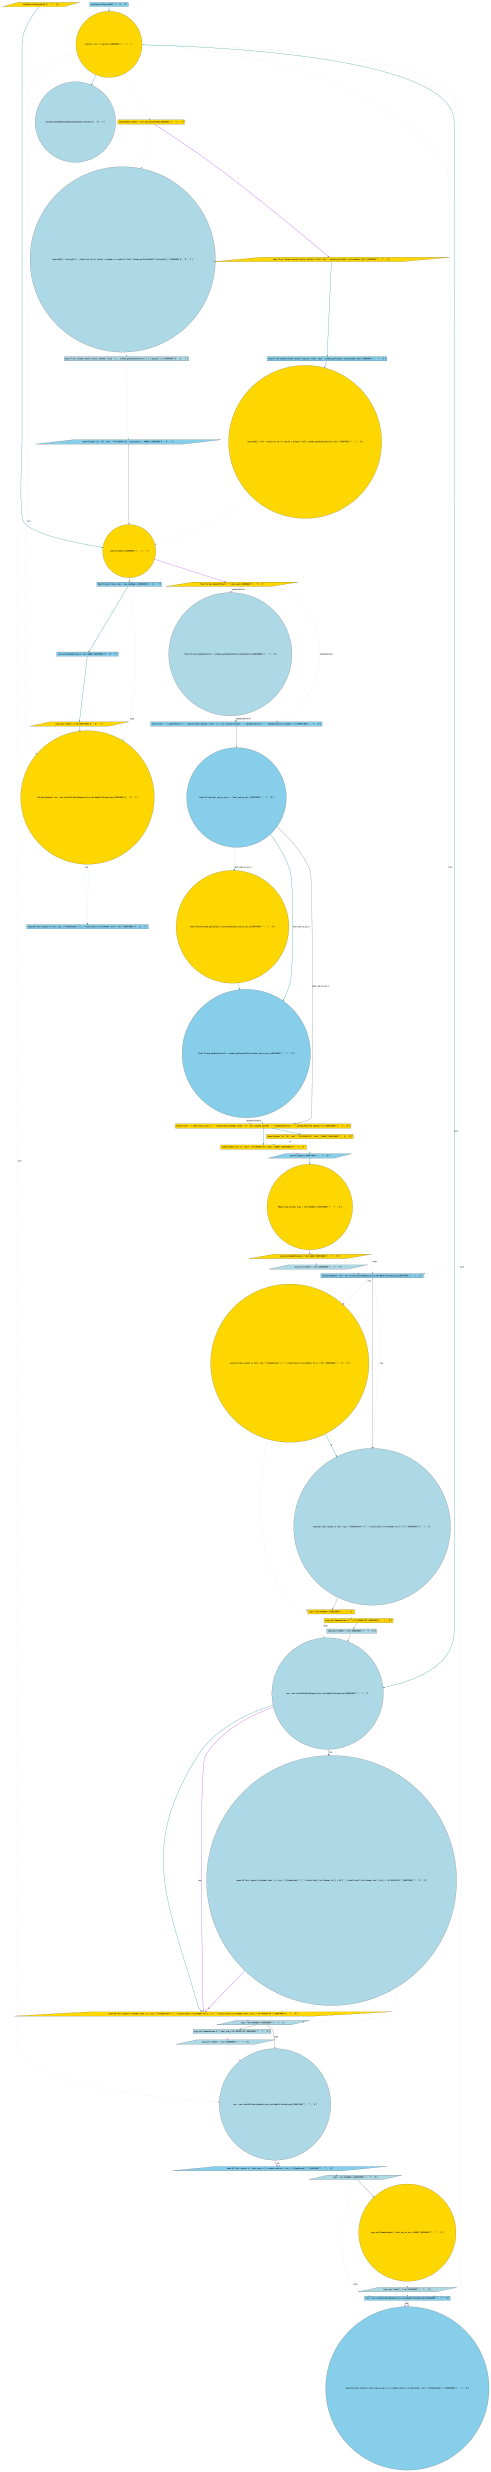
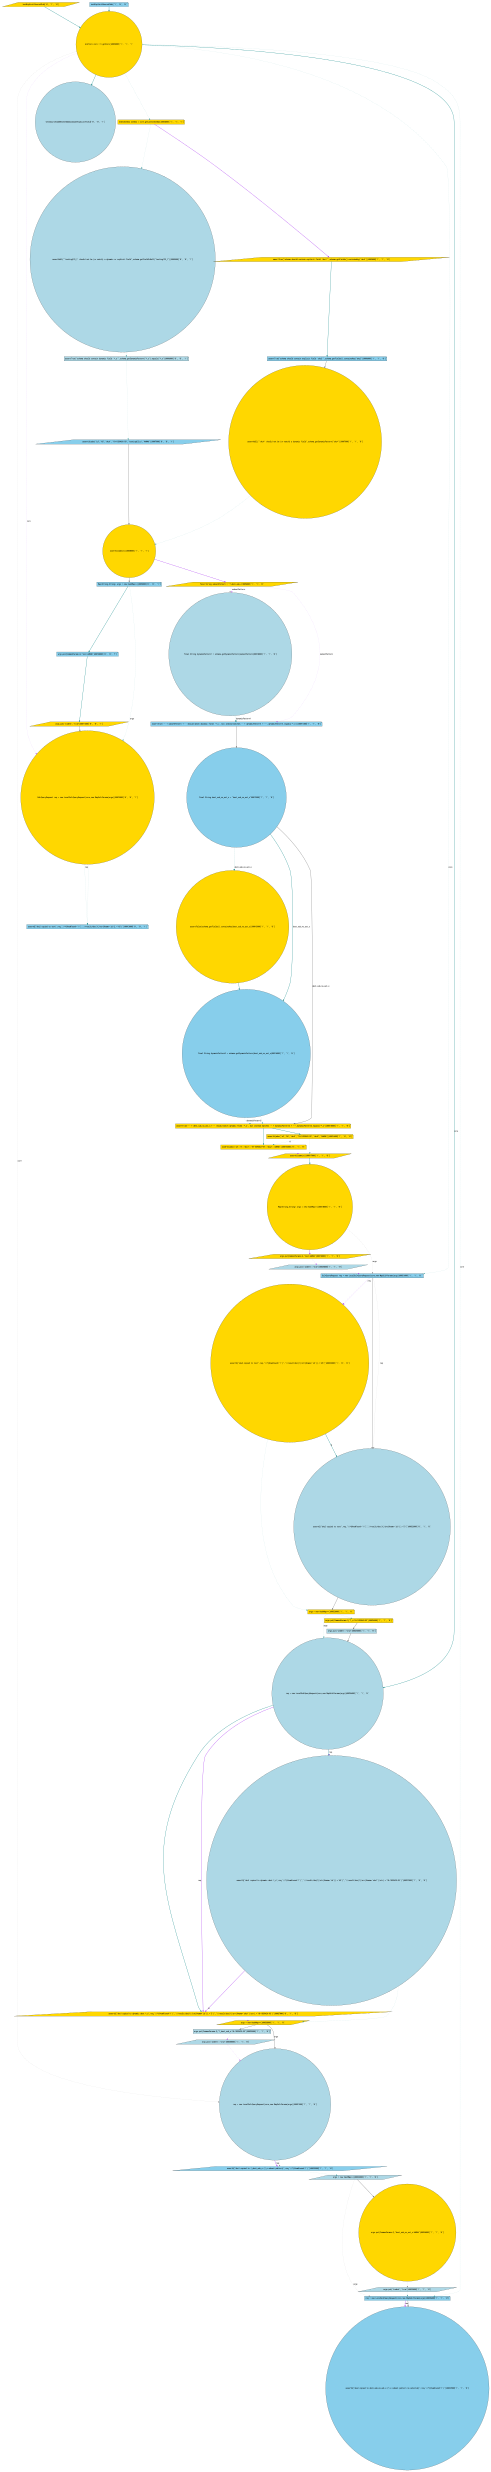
(22, 304) -> (62, 17)
(310, 1156) -> (310, 1156)
(263, 2023) -> (263, 2023)
